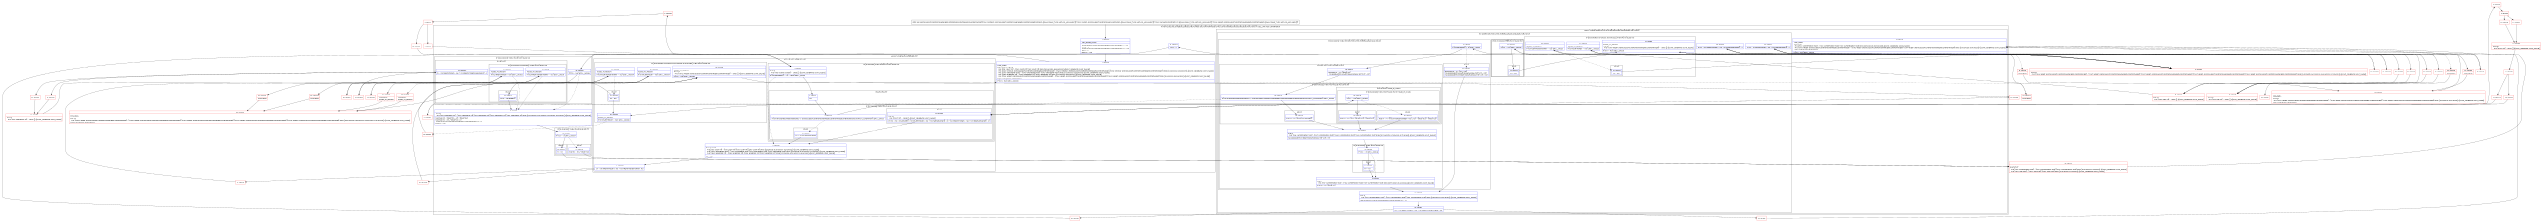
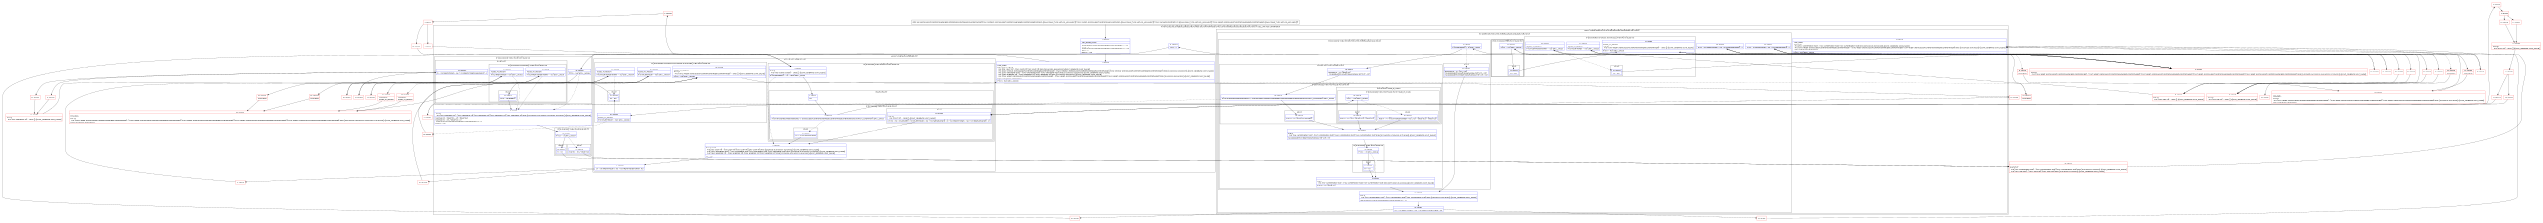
(613, 106) -> (615, 107)
